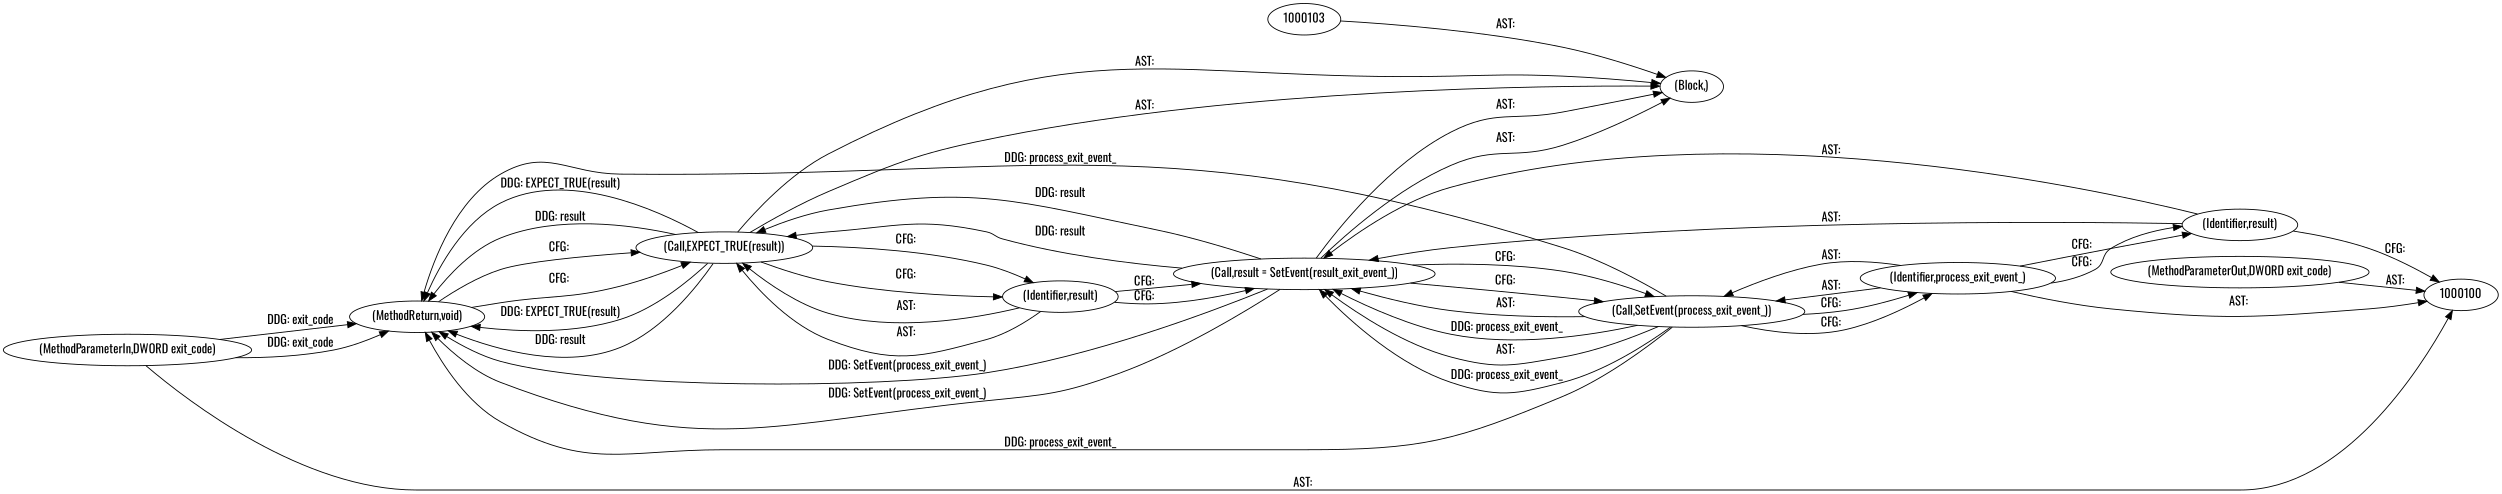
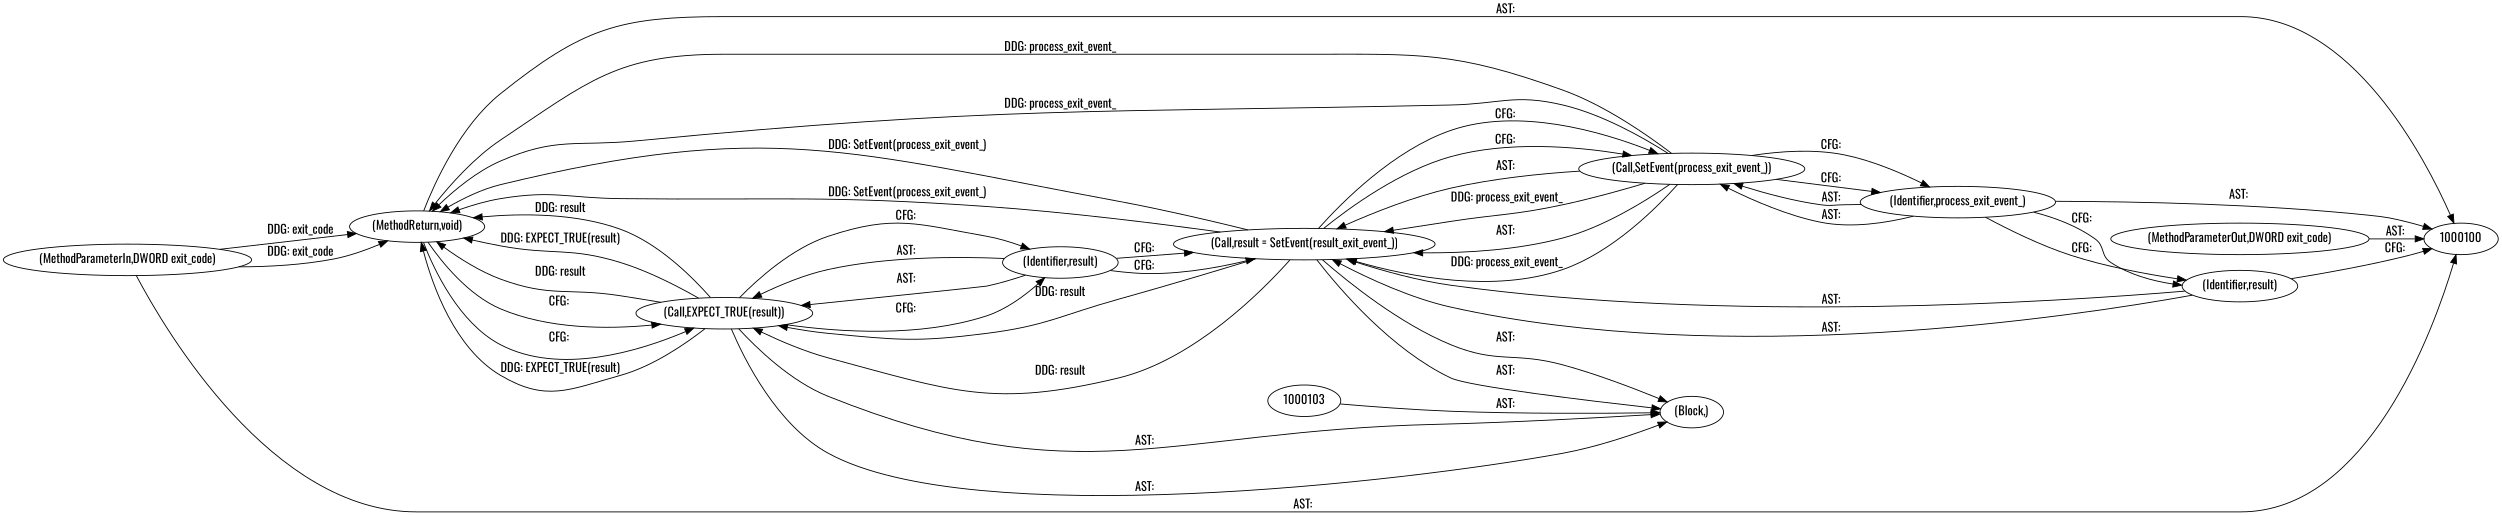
none -> (1442, 17)
